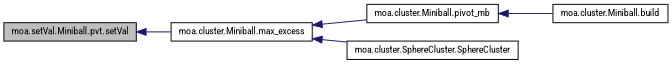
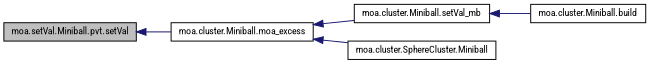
(433, 14) -> (422, 14)
(242, 32) -> (242, 32)
(433, 50) -> (422, 50)
